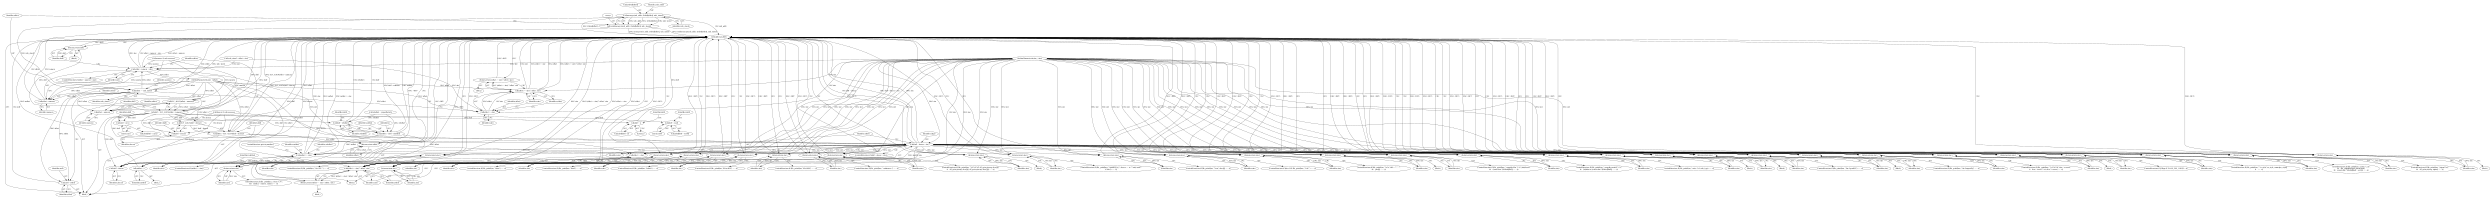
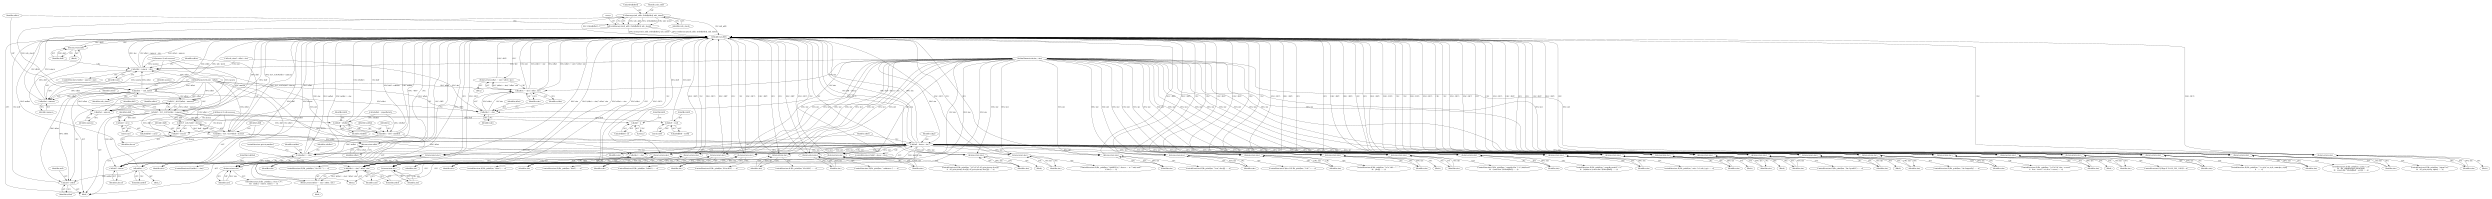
none -> (683, 71)
(167, 77) -> (174, 75)
none -> (175, 94)
none -> (209, 129)
(483, 142) -> (531, 142)
(247, 160) -> (105, 175)
